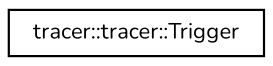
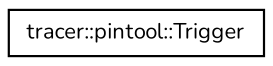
(136, 33) -> (136, 33)
